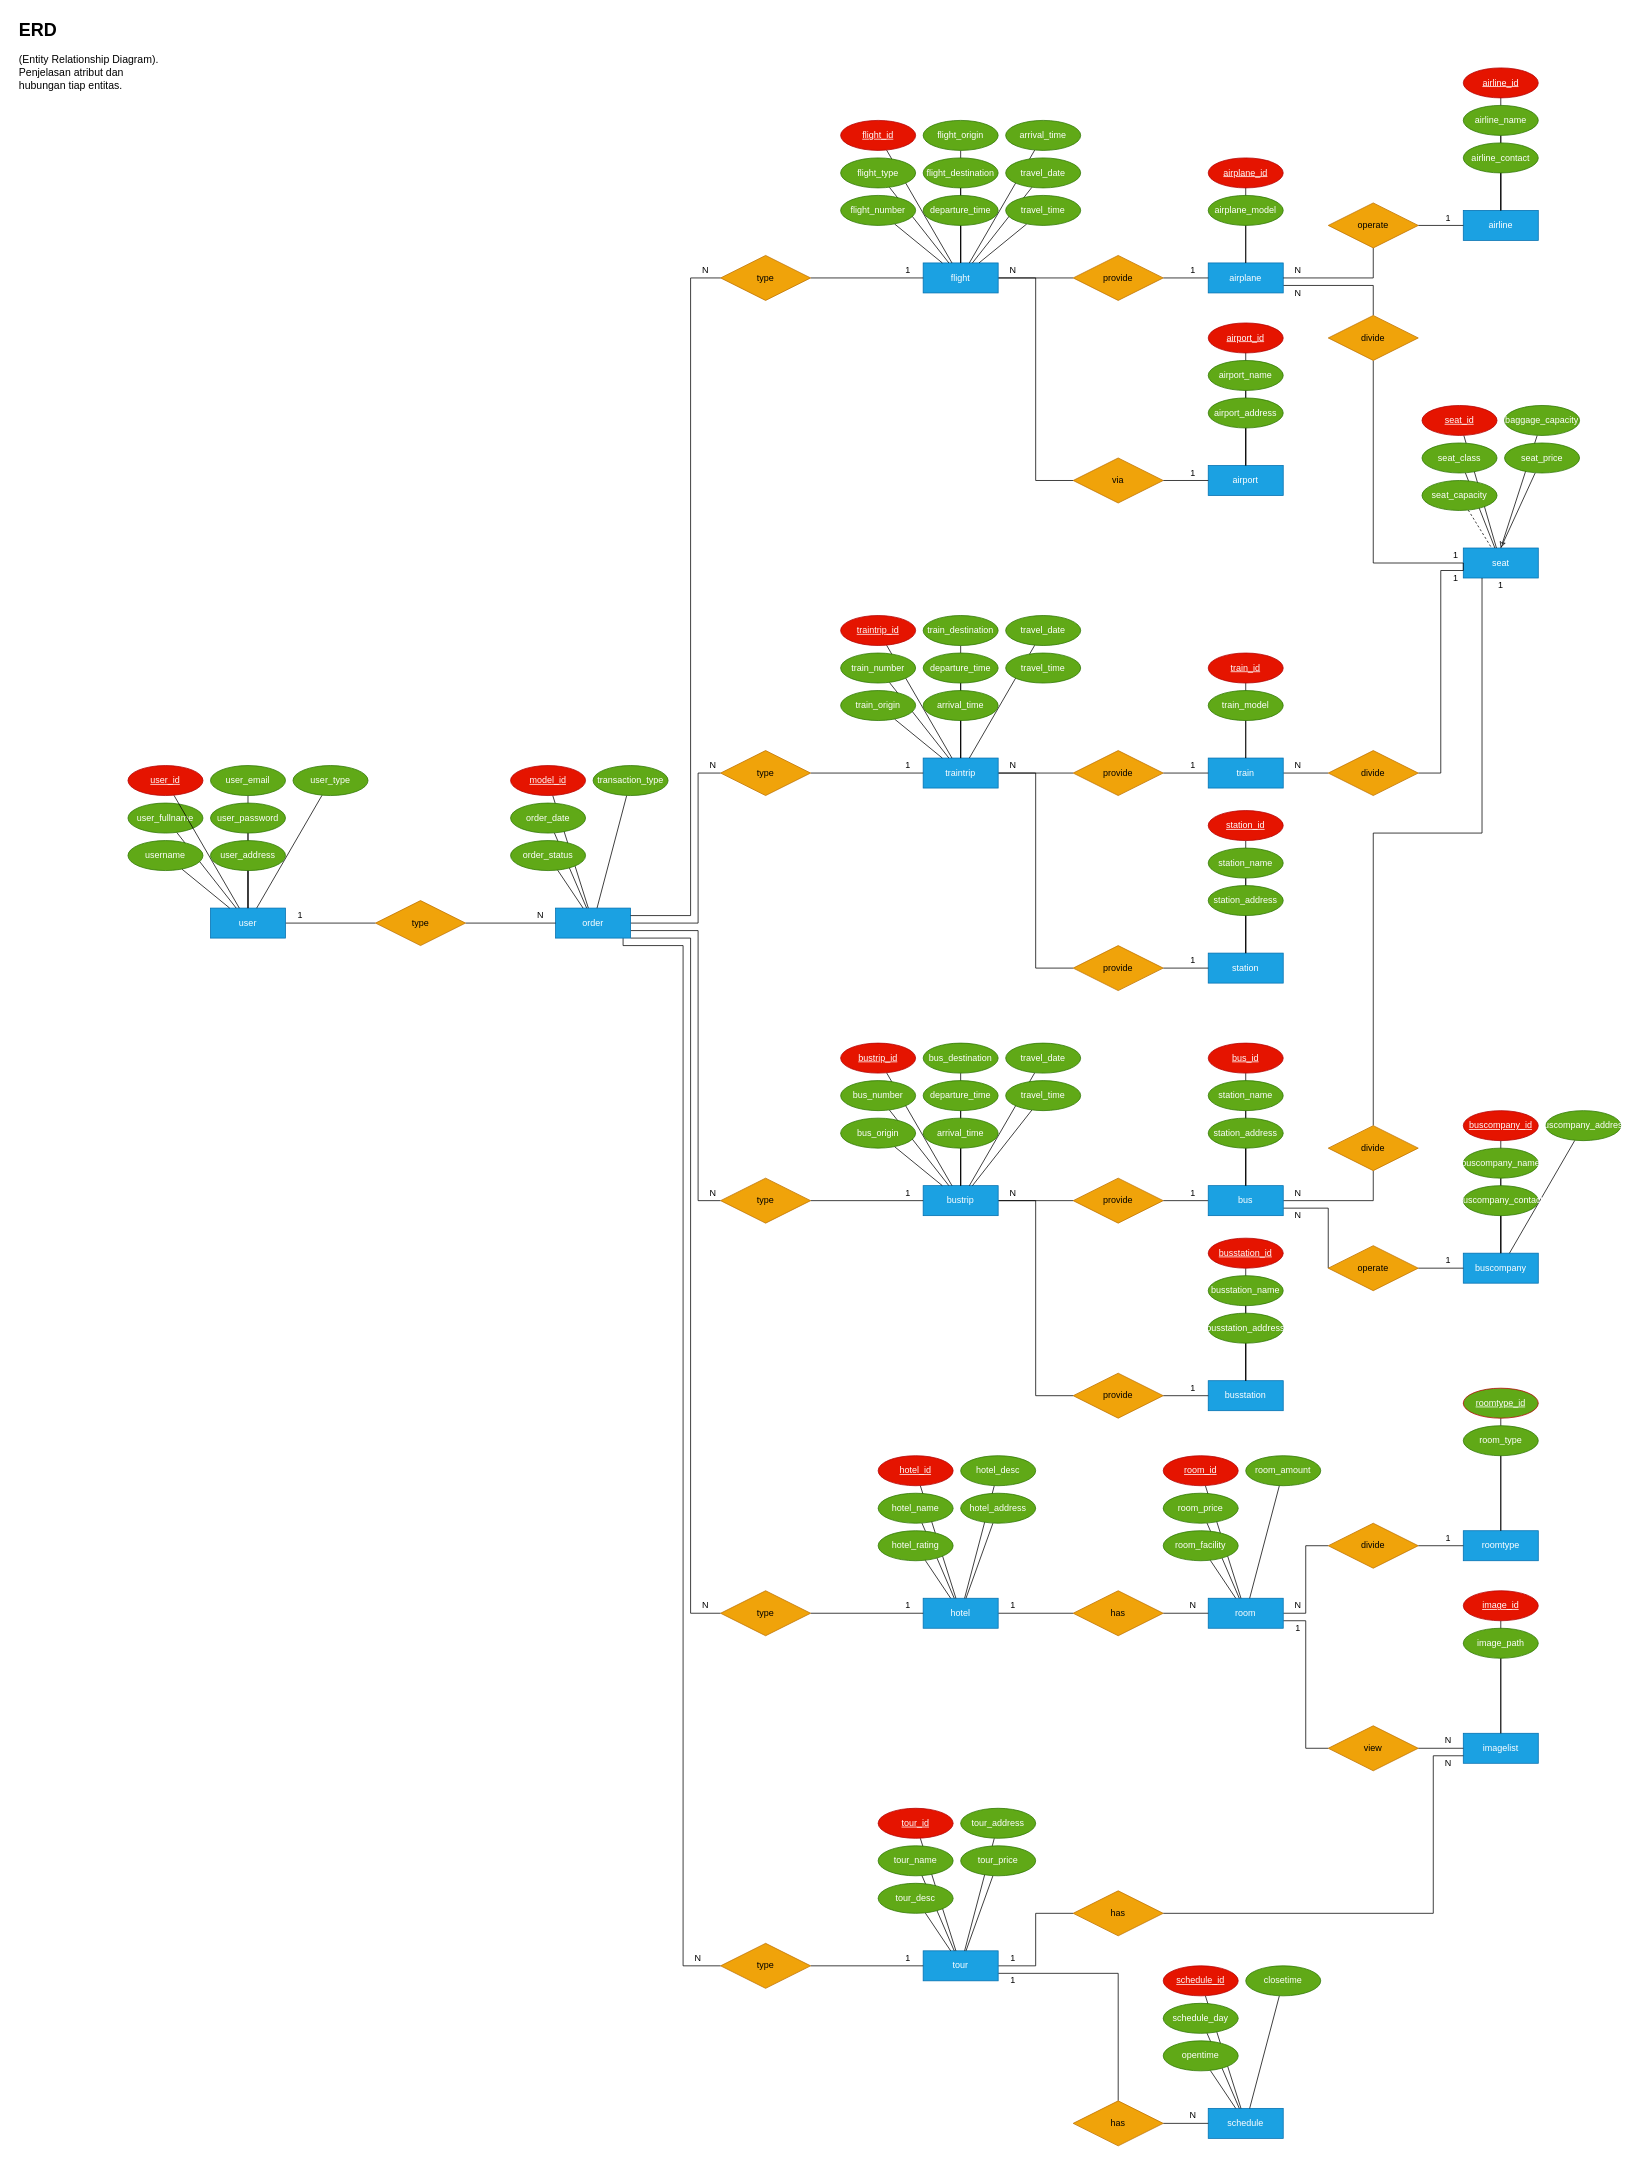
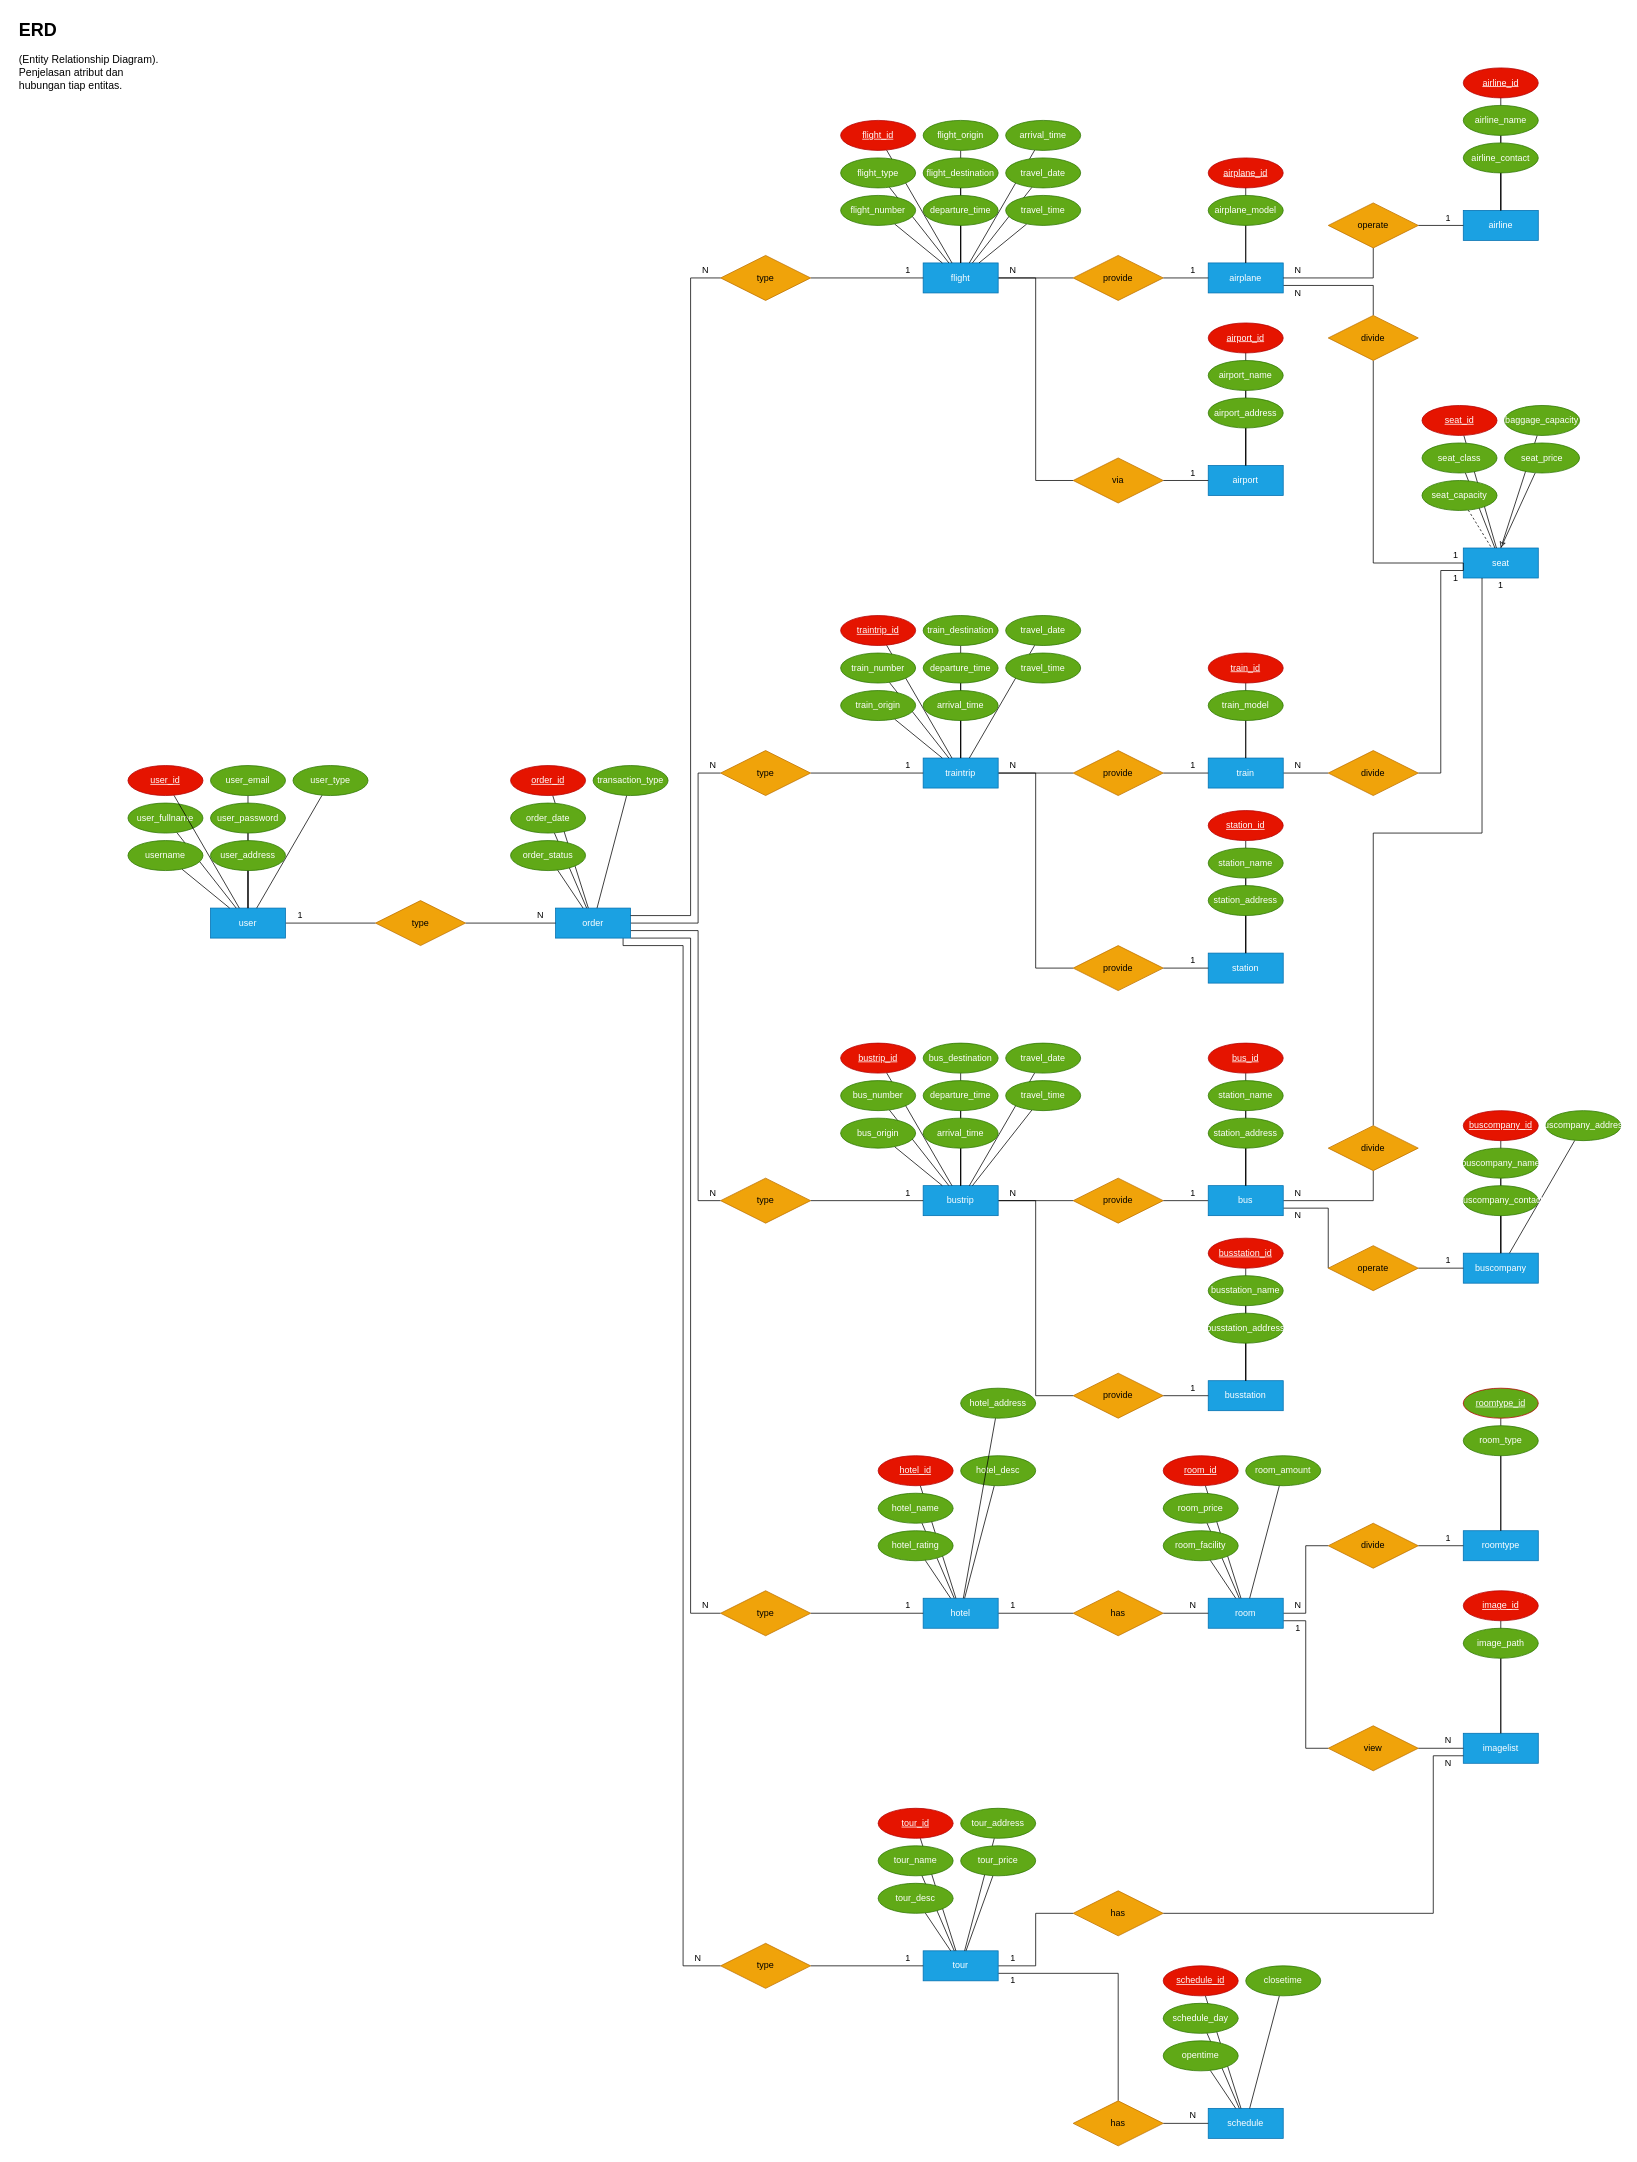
(548, 780) -> (548, 780)
(998, 1508) -> (998, 1403)
